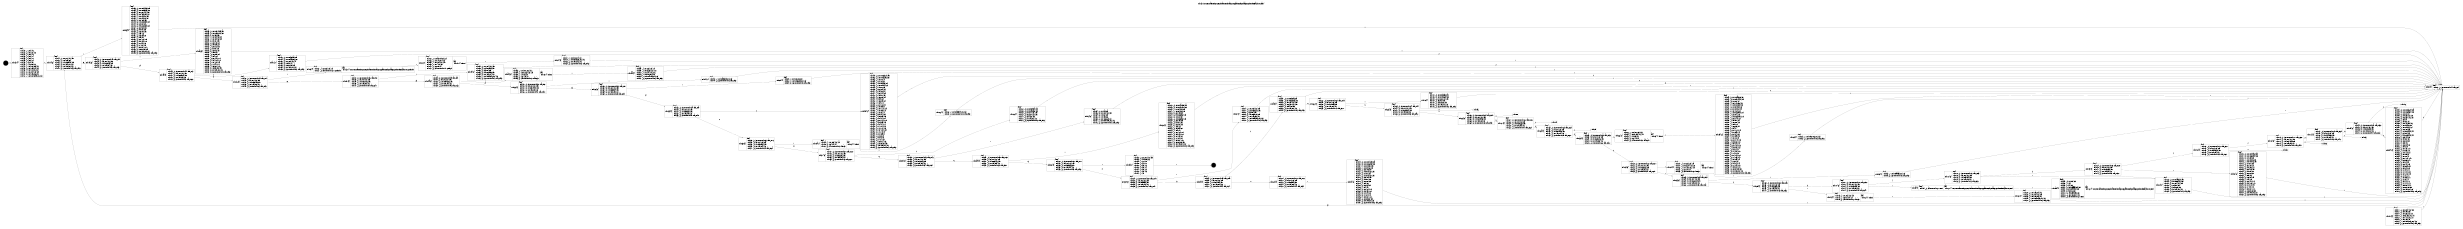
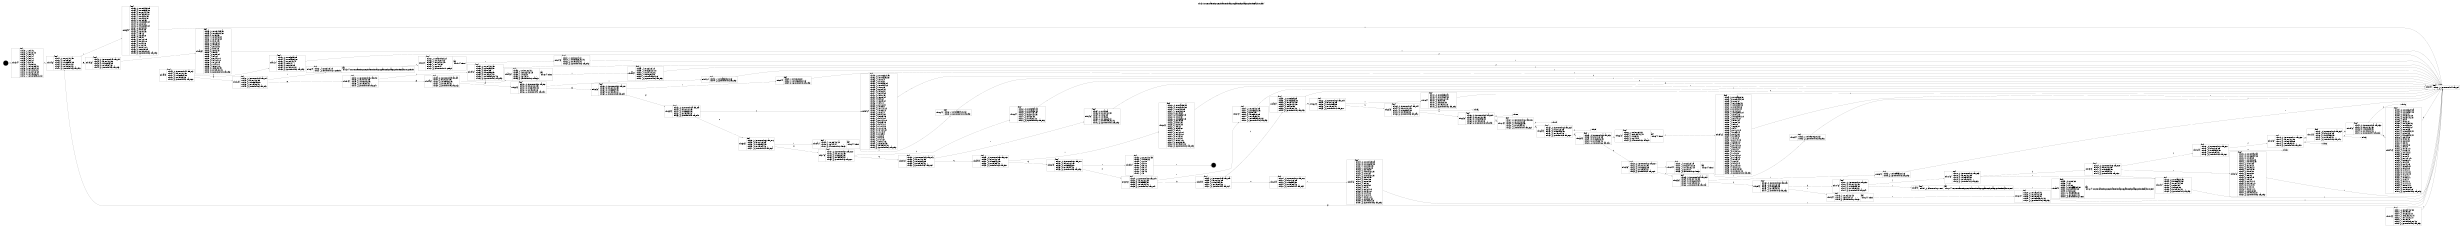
(140, 69) -> none
